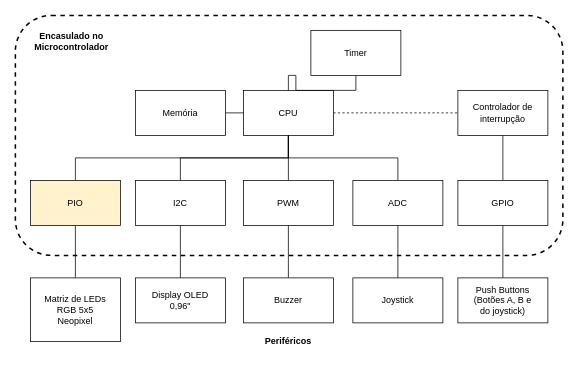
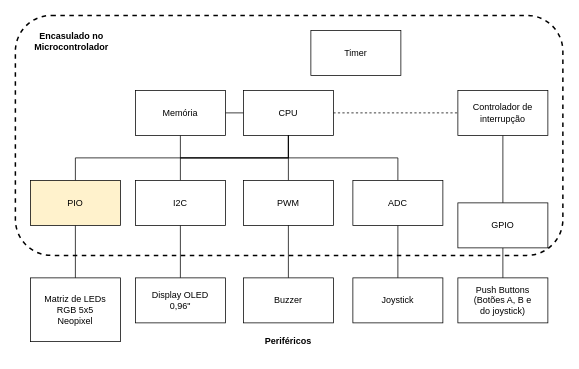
(352, 90) -> none
(288, 160) -> (180, 146)
(503, 203) -> (503, 225)
